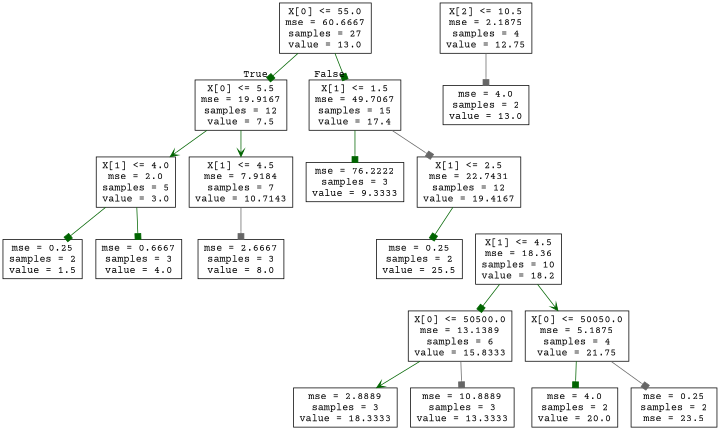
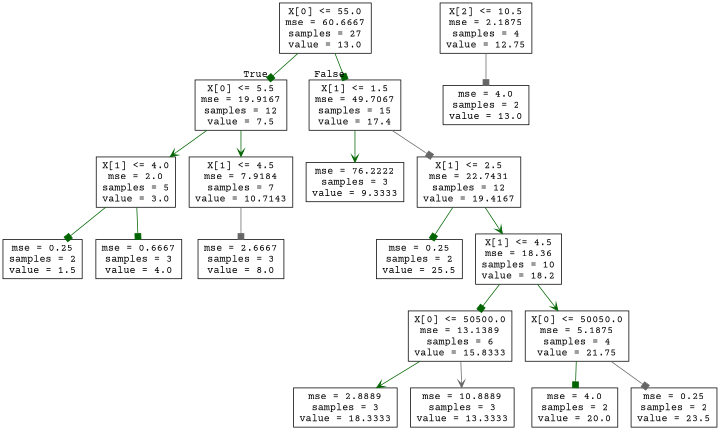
(355, 143) -> (355, 143)
none -> (492, 217)
(461, 371) -> (461, 371)
(674, 408) -> (674, 408)
